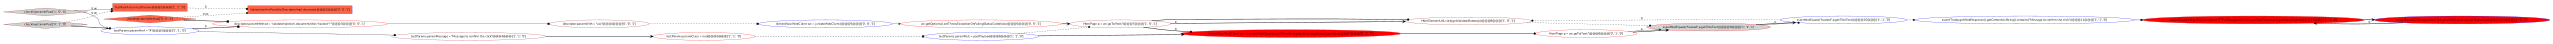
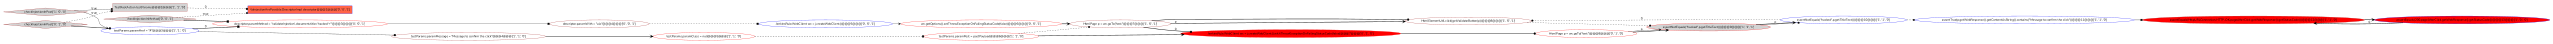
(150, 7) -> (150, 7)
(150, 19) -> (150, 19)
(981, 36) -> (981, 36)
